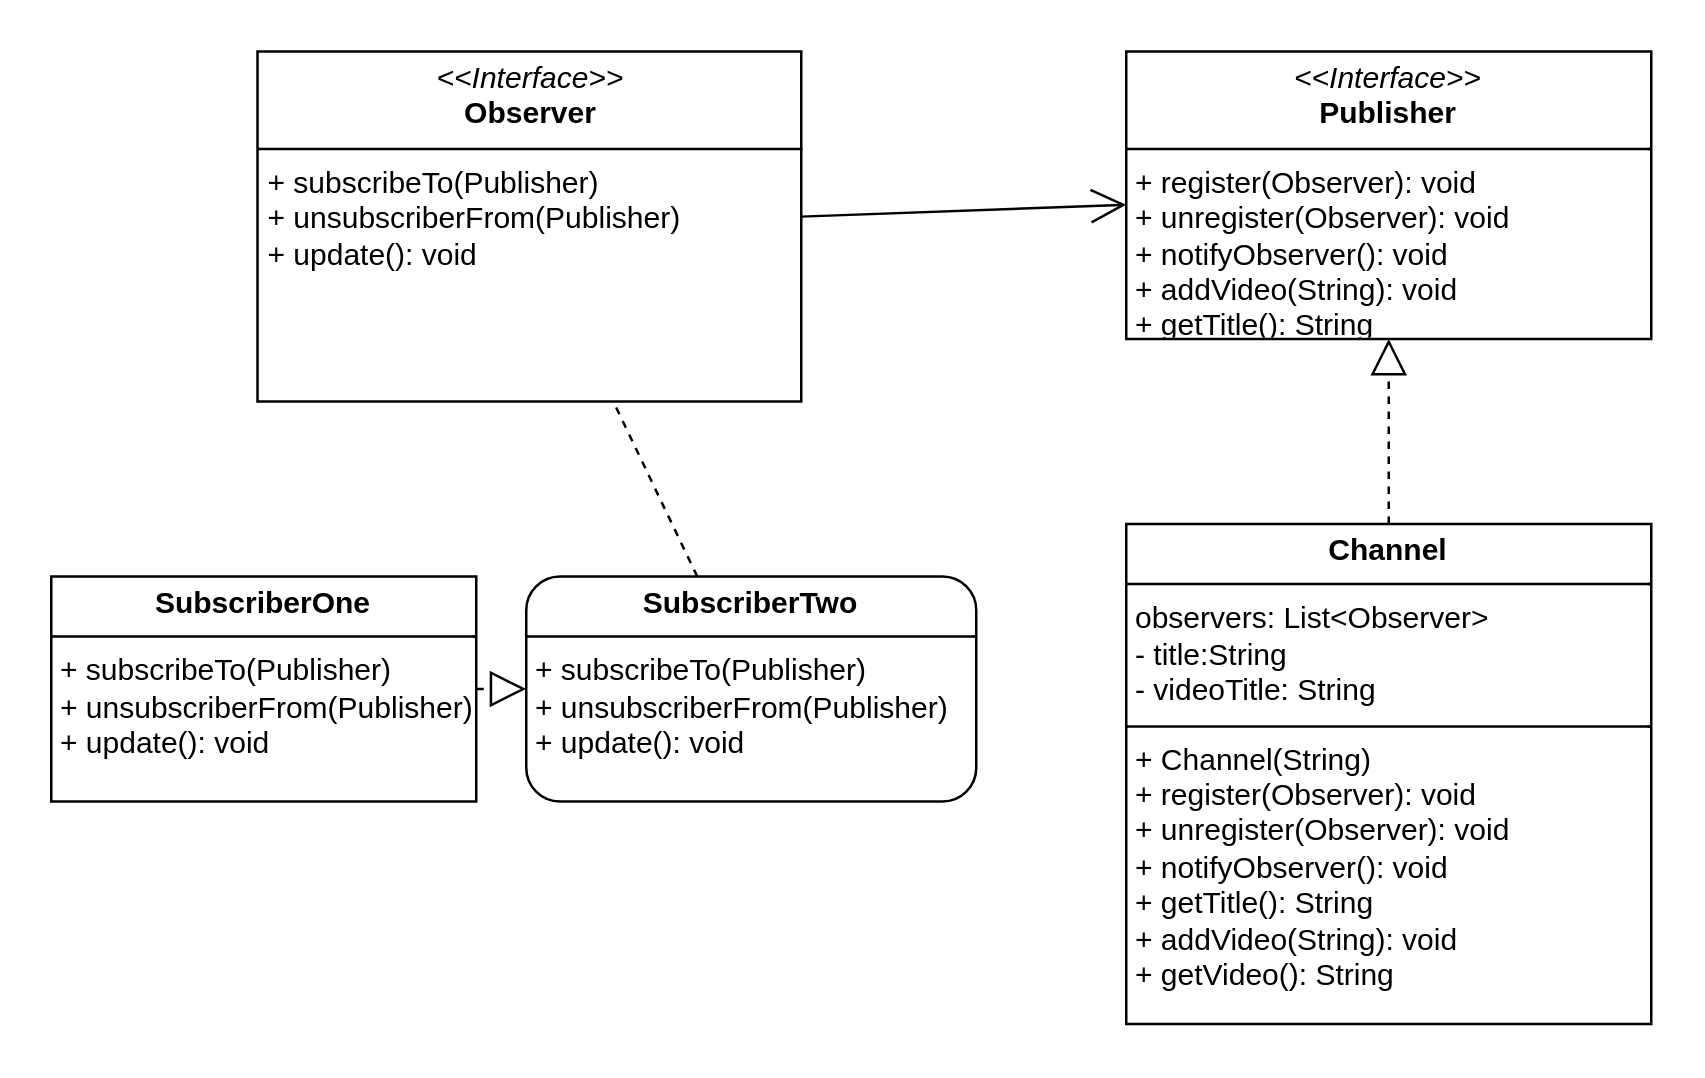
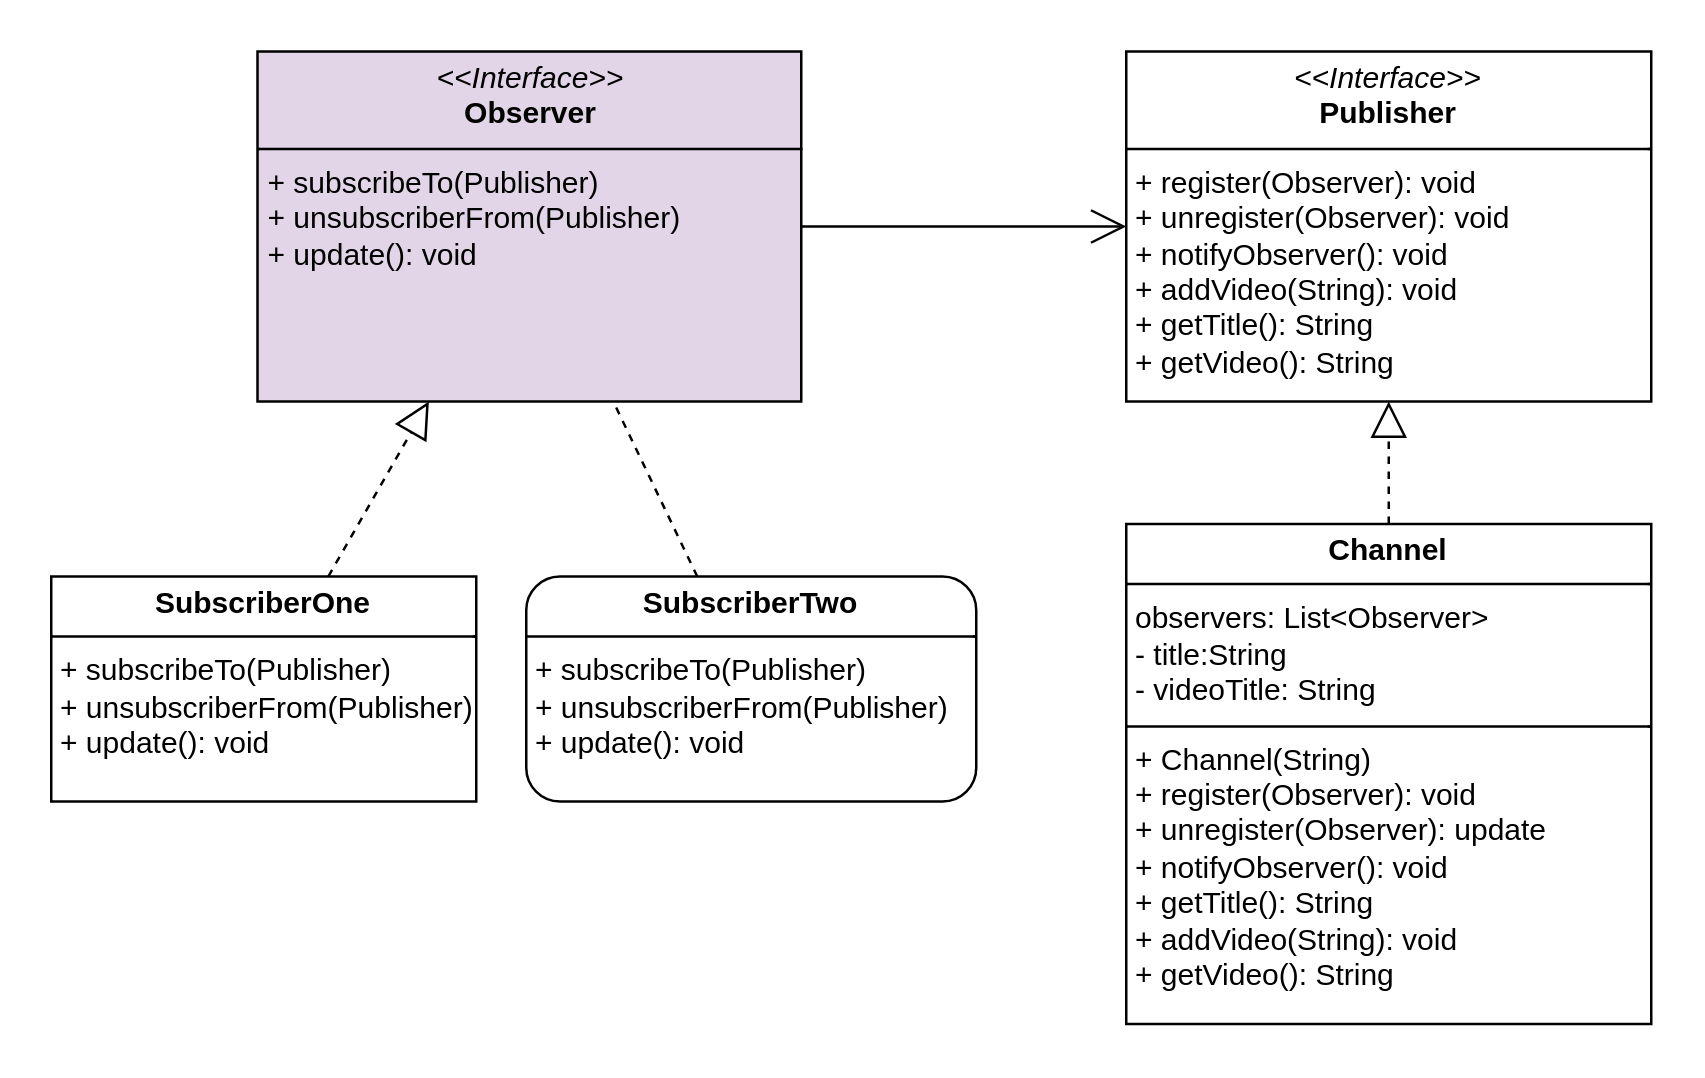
(1389, 195) -> (1389, 226)
(529, 226) -> (529, 226)
(484, 689) -> (370, 504)
(1342, 722) -> (1363, 722)
